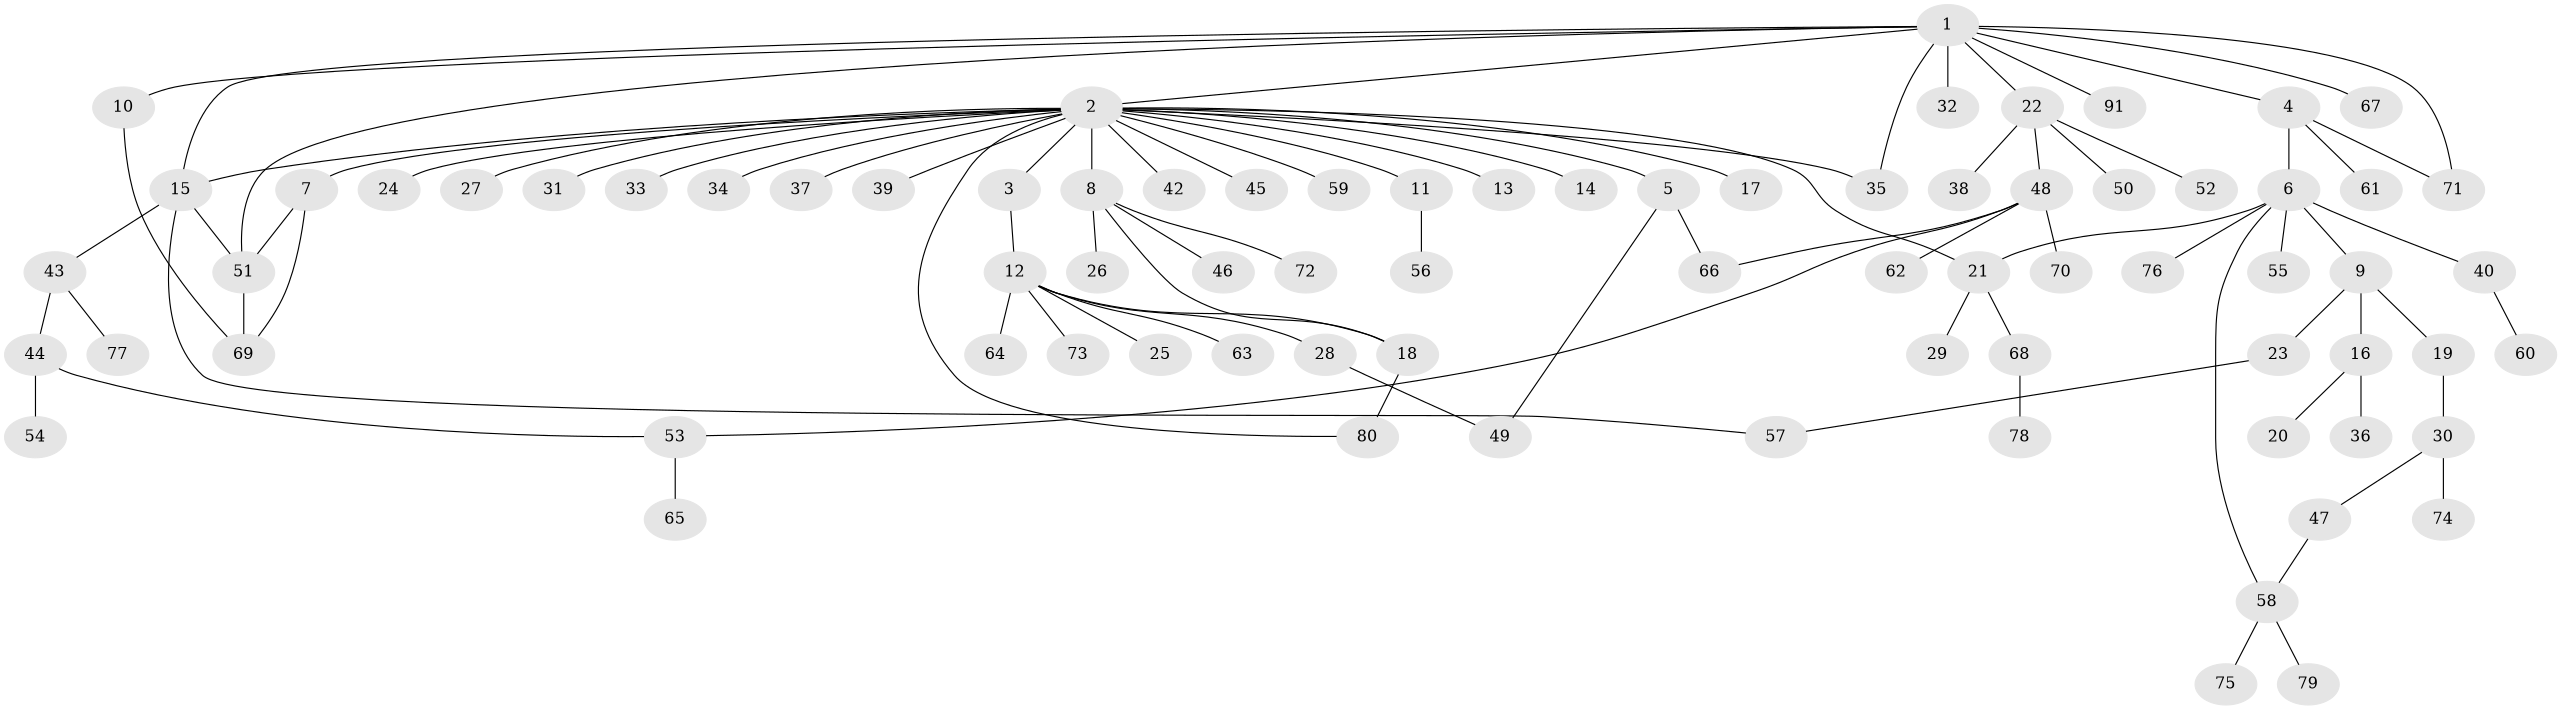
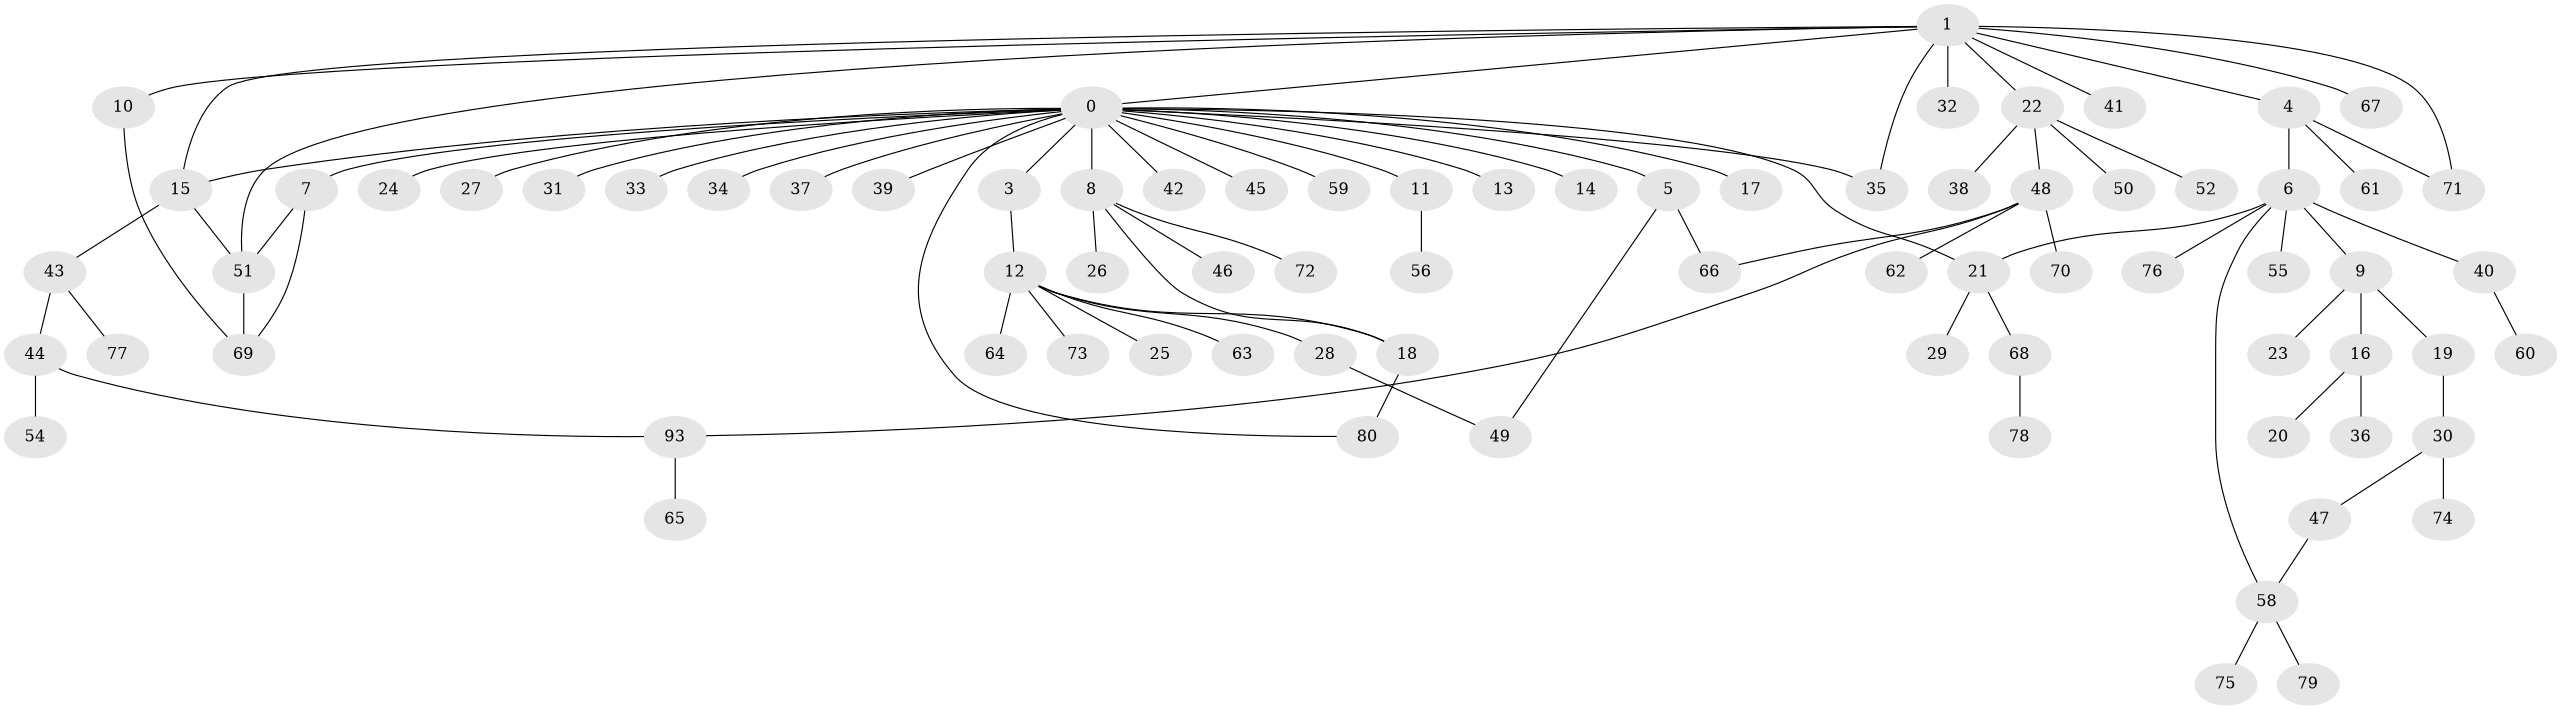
(1092, 108) -> (1092, 108)
(2115, 108) -> (2115, 108)
(675, 437) -> (675, 437)
(1776, 437) -> none
